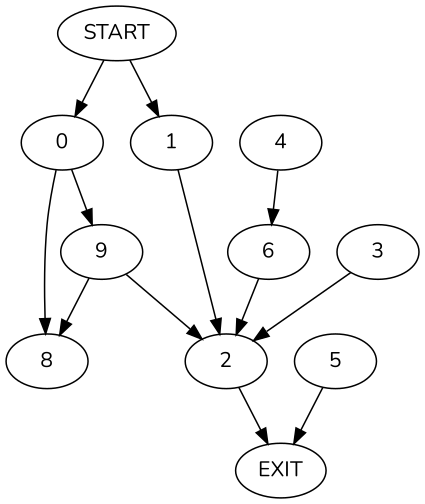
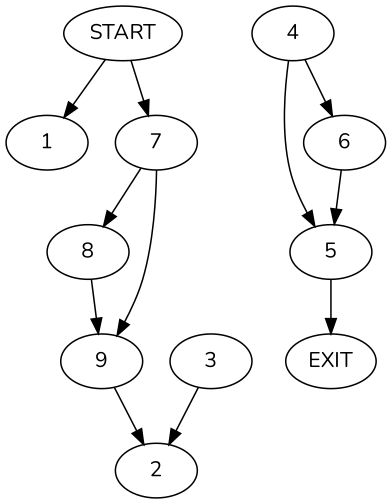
none -> (285, 139)
(62, 143) -> (156, 143)
(197, 245) -> none
(78, 300) -> (94, 299)
(250, 300) -> (339, 189)
(250, 409) -> none
